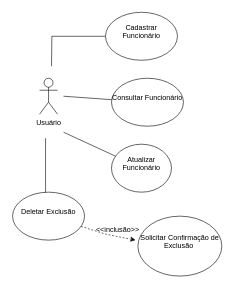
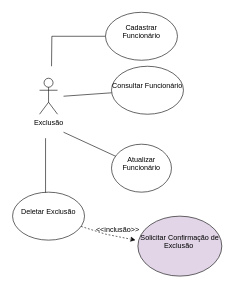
(147, 102) -> (147, 90)
(49, 123) -> (49, 123)
(180, 246) -> (180, 246)
